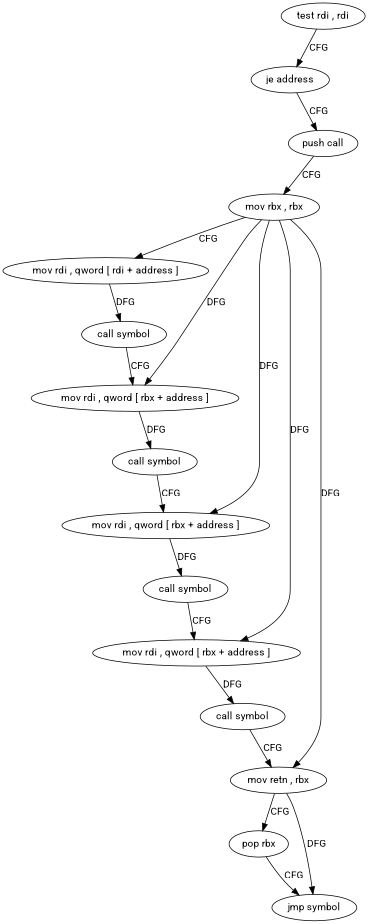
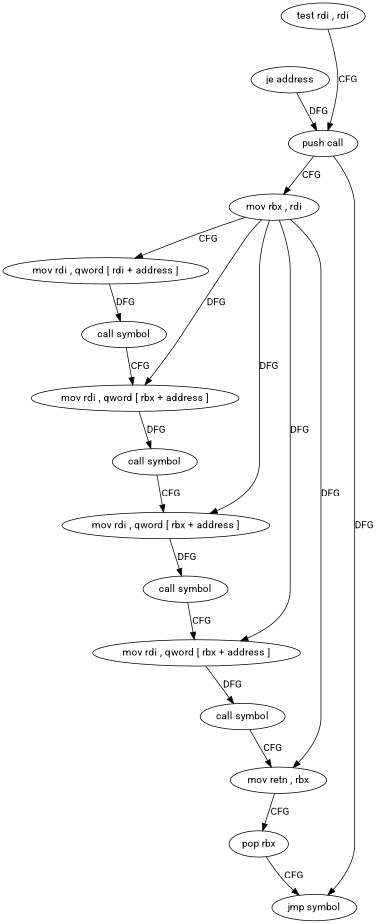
(308, 45) -> (338, 76)
(319, 112) -> (319, 112)
(274, 207) -> (274, 207)
(303, 839) -> (355, 523)
